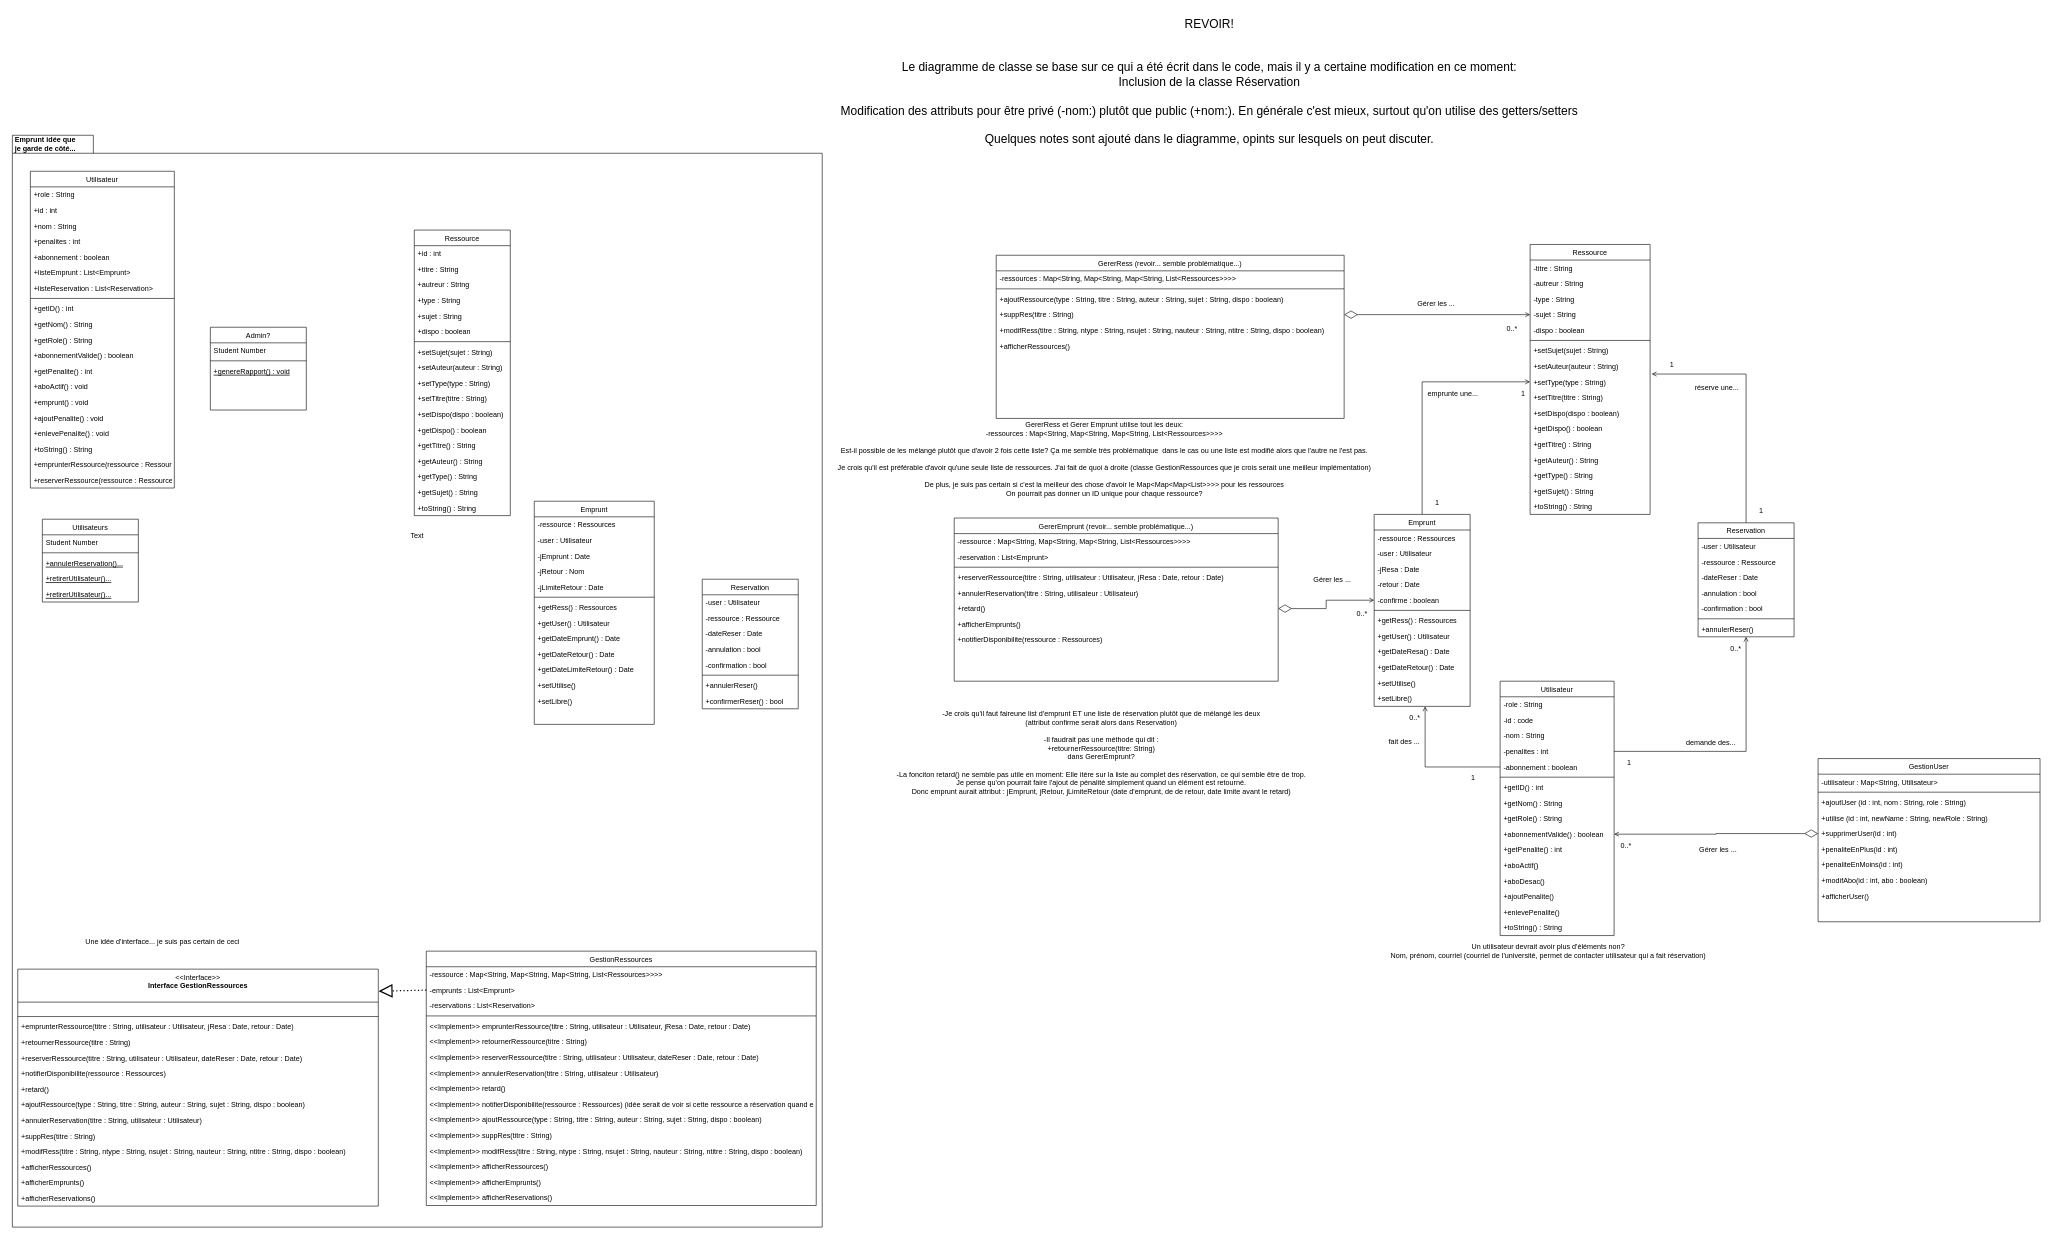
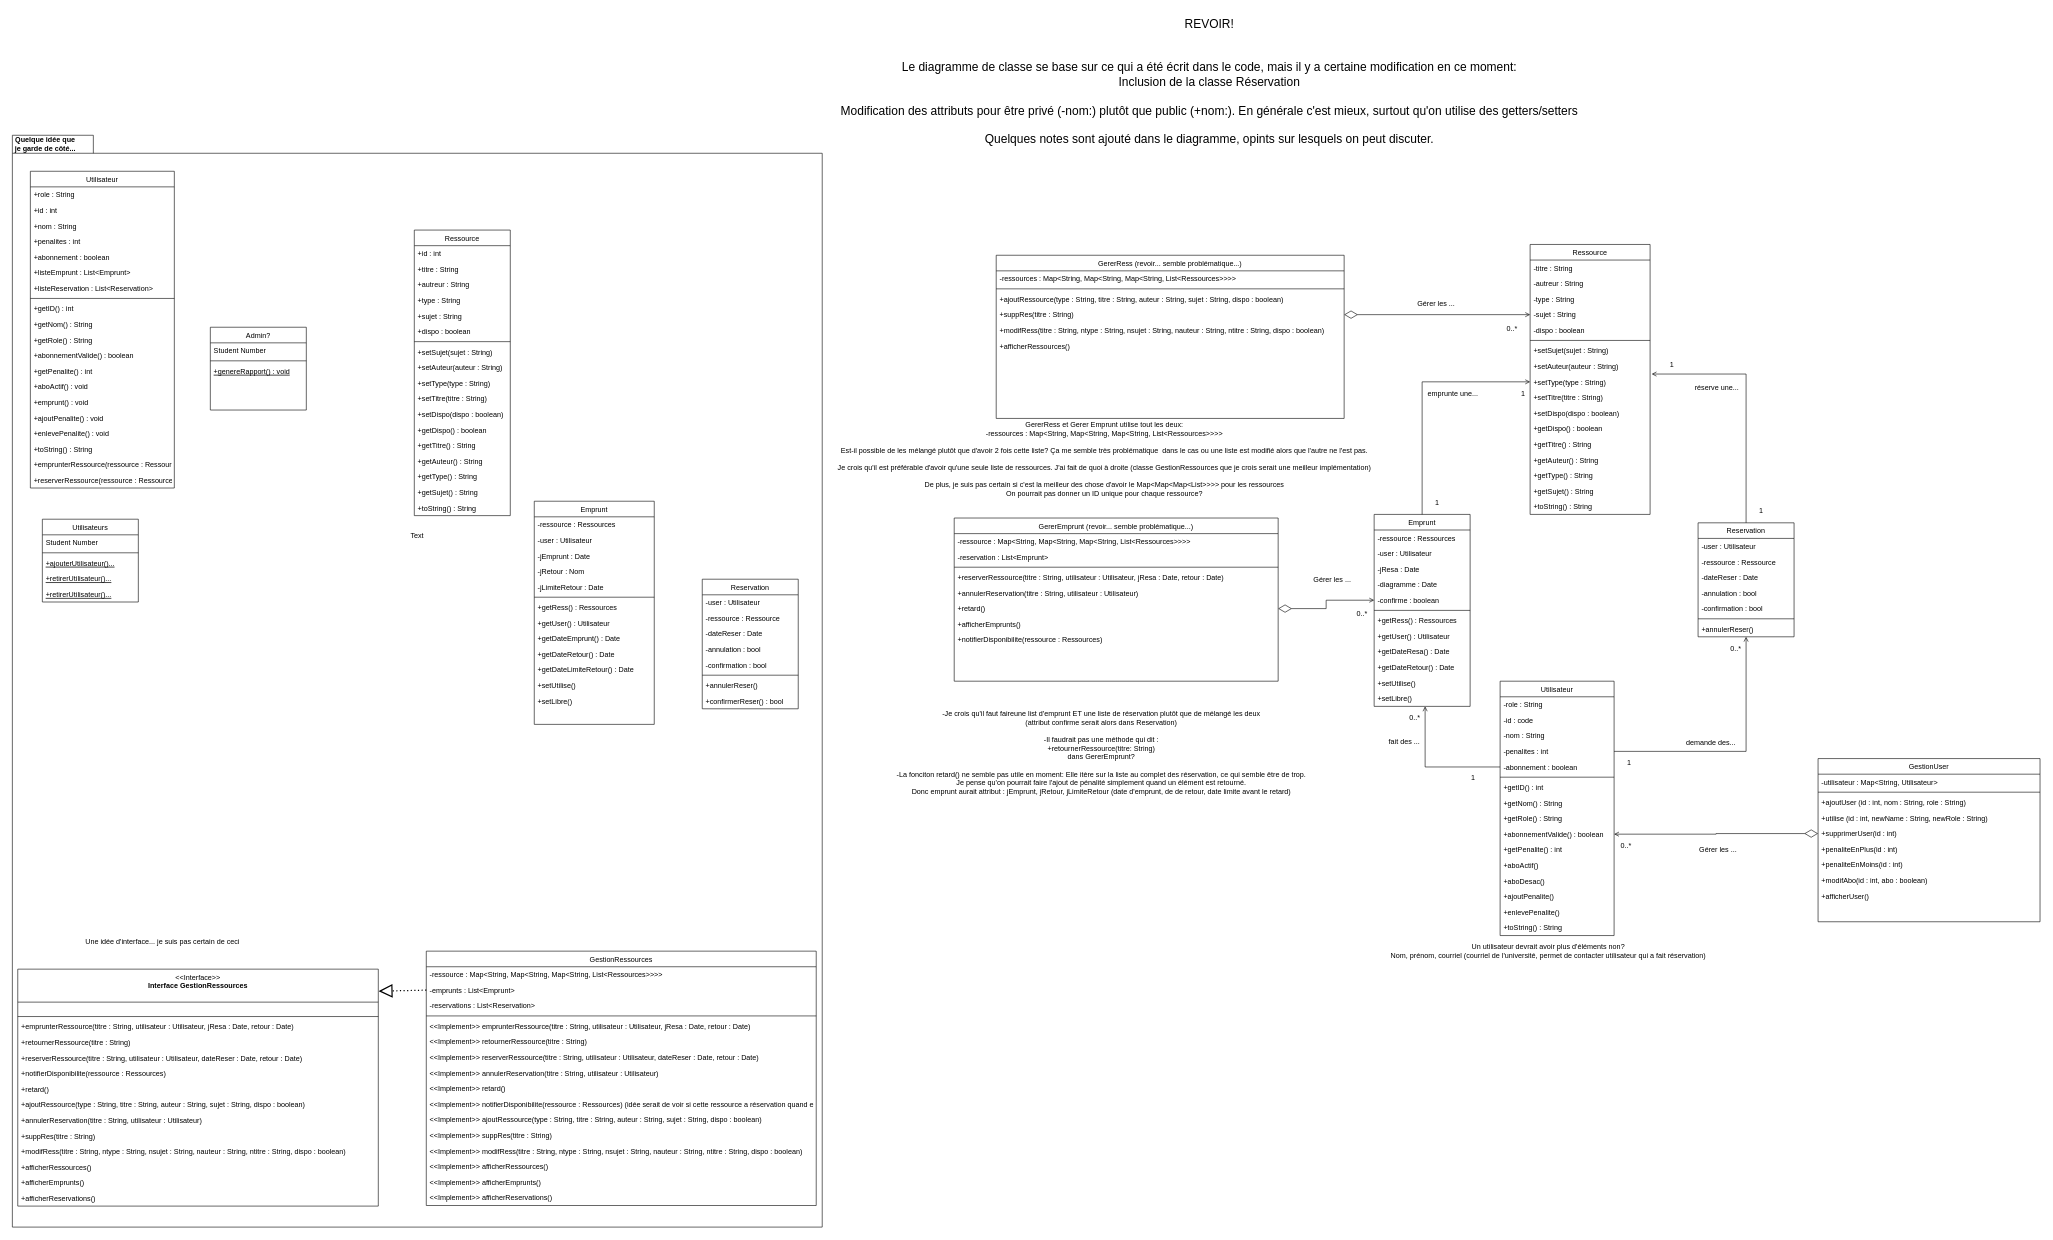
(45, 144) -> (45, 144)
(89, 563) -> (88, 563)
(1403, 585) -> (1408, 585)
